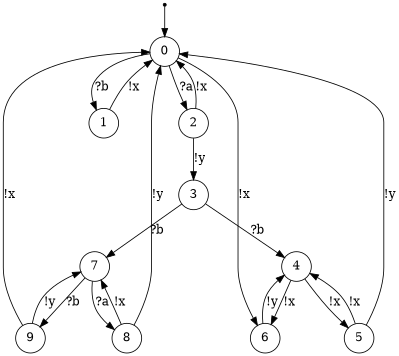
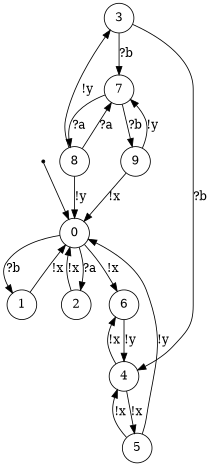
(194, 155) -> (75, 89)
(120, 302) -> (106, 126)
